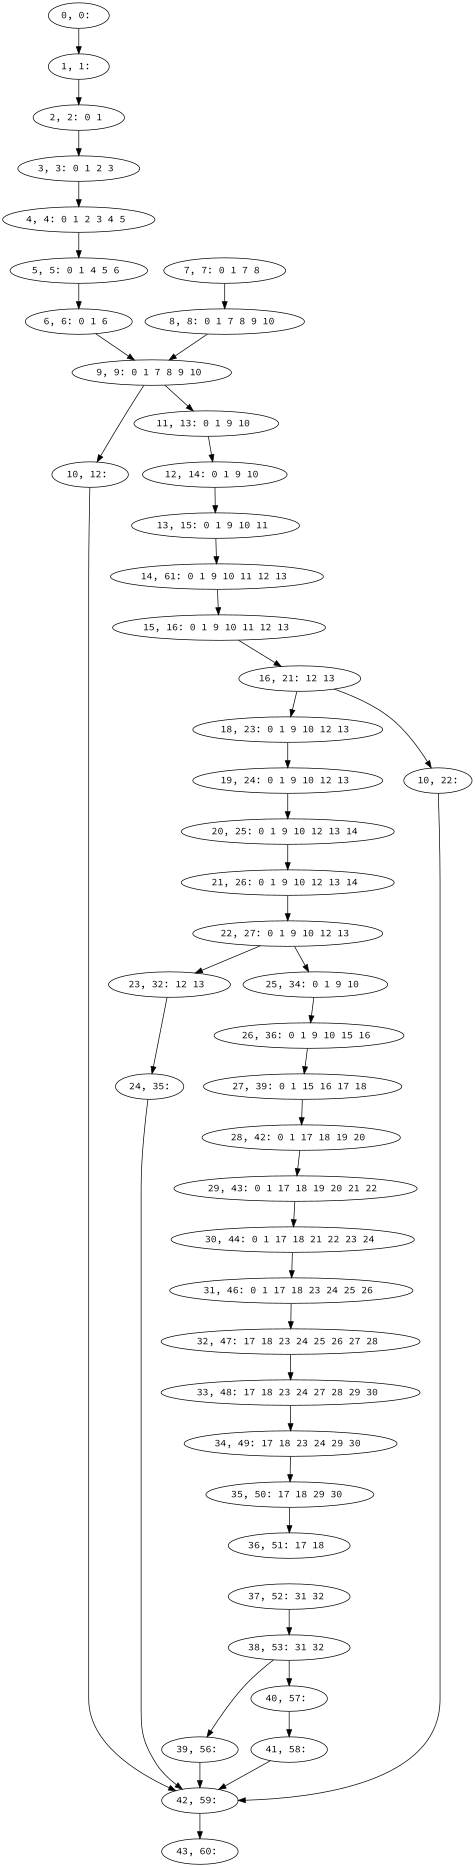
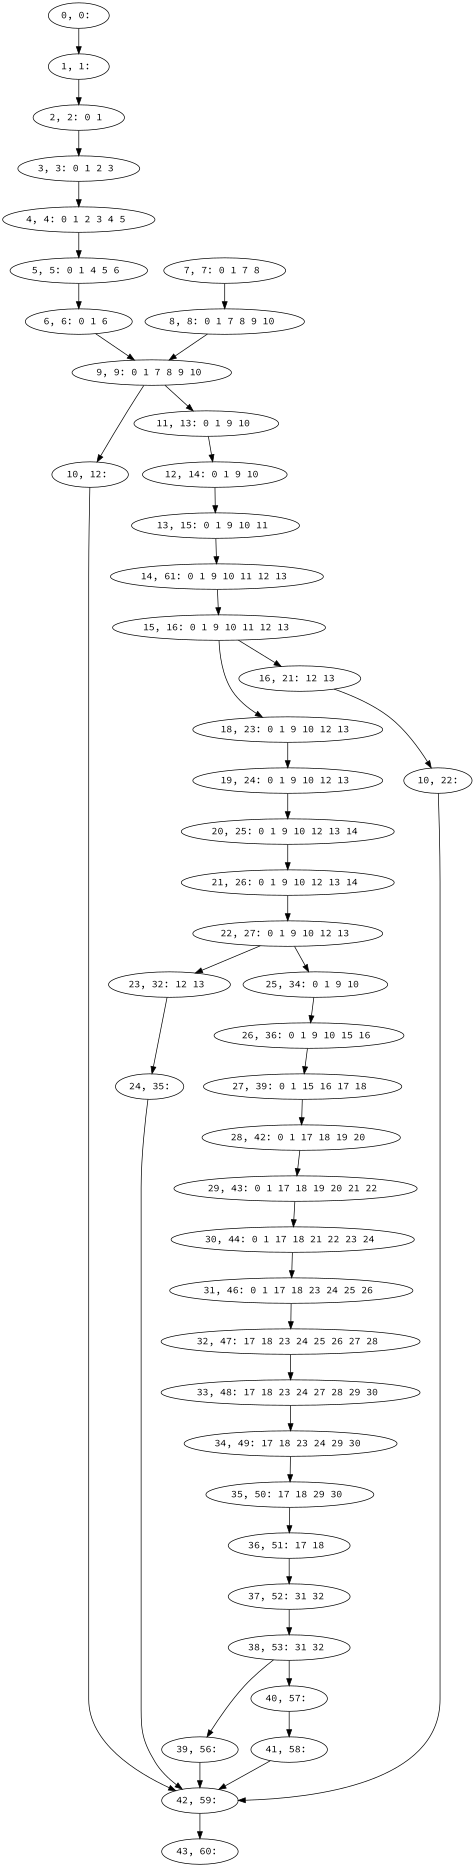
(295, 701) -> (228, 682)
none -> (289, 1568)
